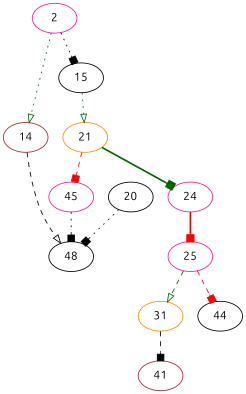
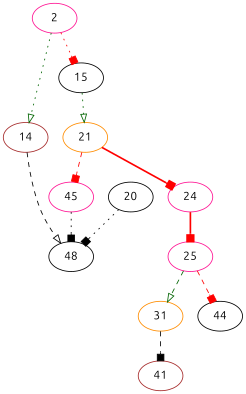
(66, 44) -> (66, 44)
(134, 165) -> (134, 165)
